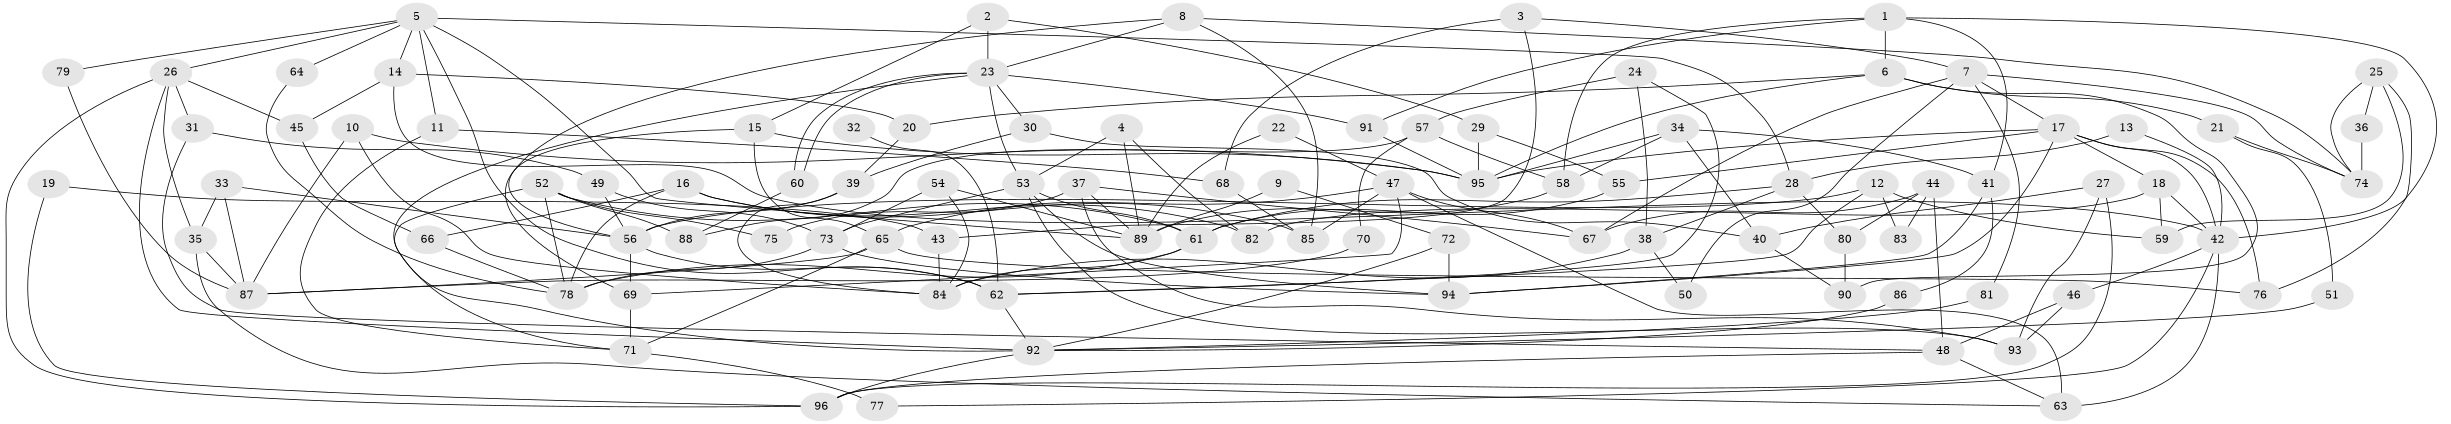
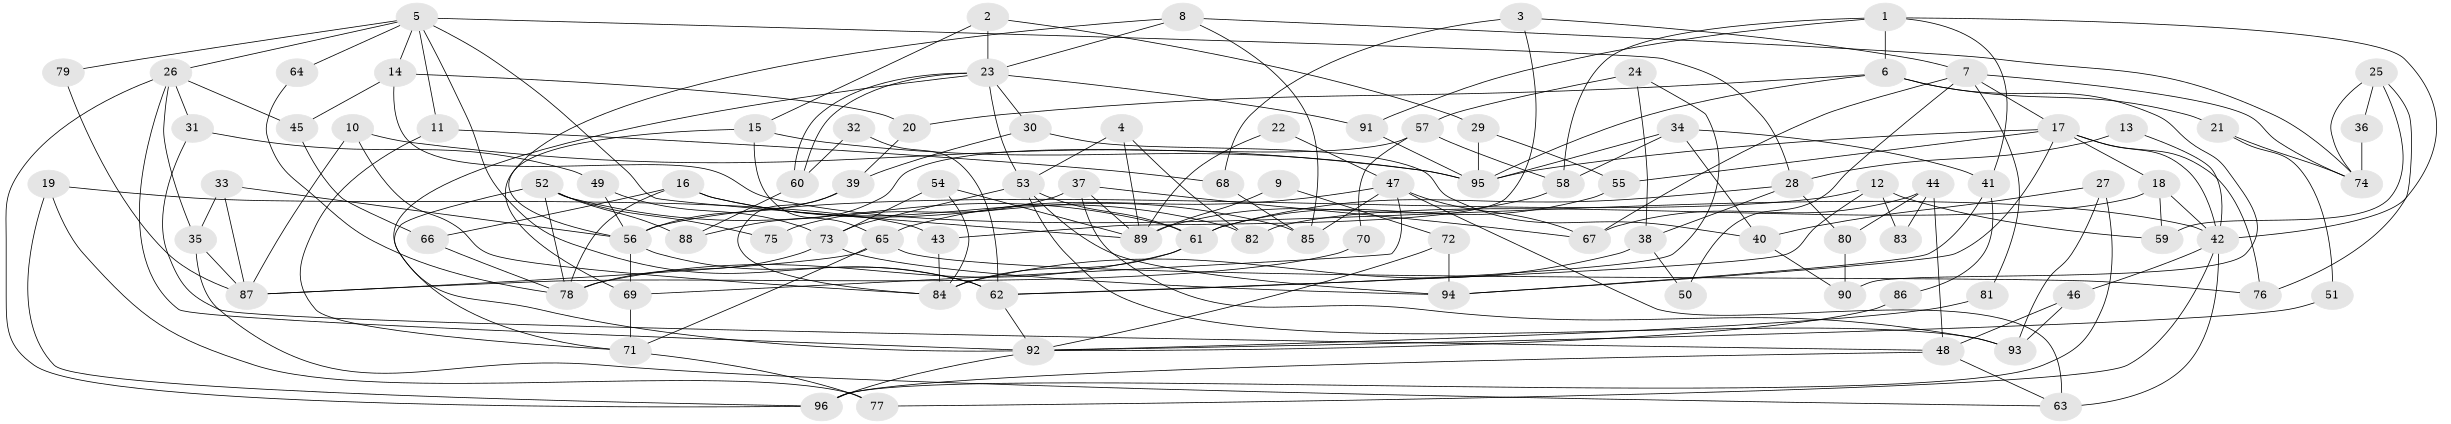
none -> (827, 155)
none -> (422, 383)
